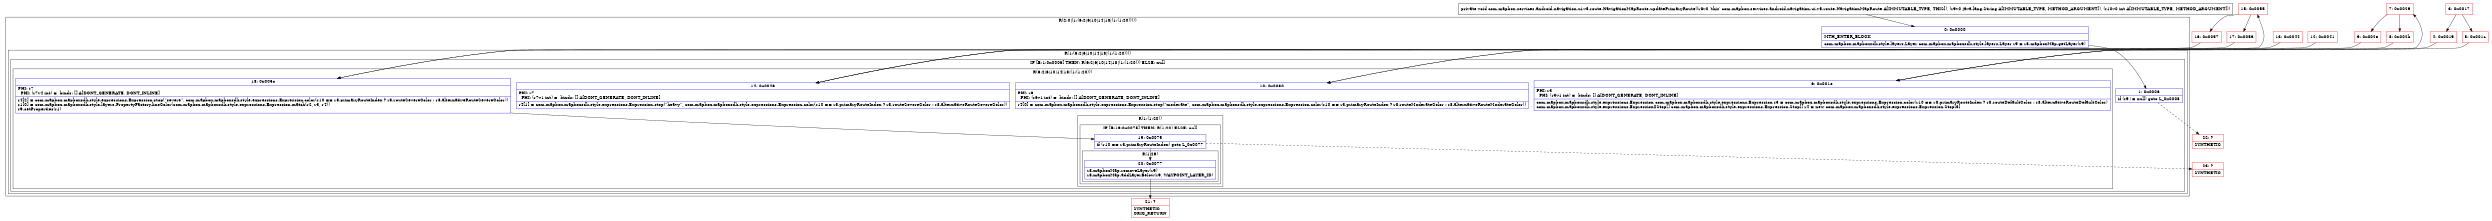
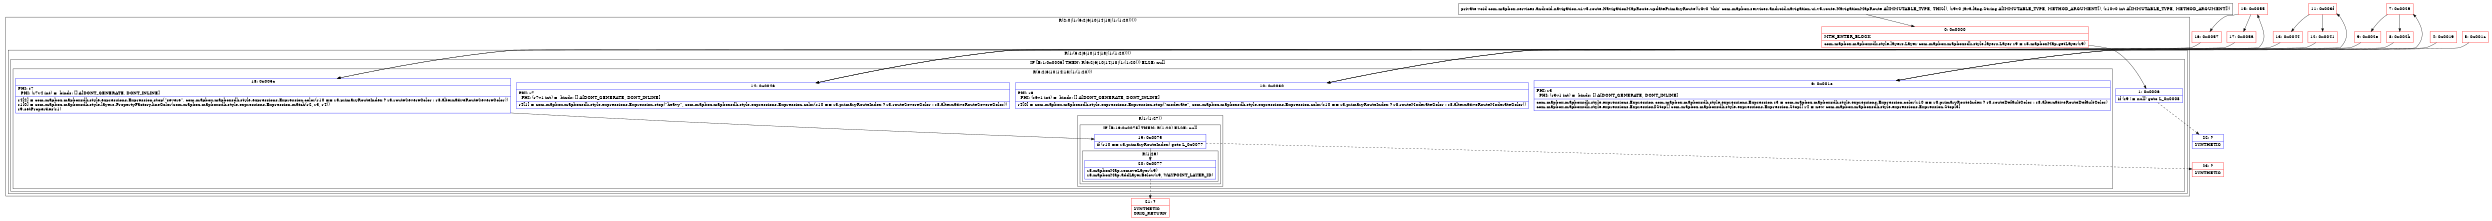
none -> (2323, 9)
(2459, 9) -> none
(1955, 37) -> (1955, 37)
(1150, 119) -> (1150, 119)
(2208, 141) -> (2208, 141)
(1150, 187) -> (1150, 187)
